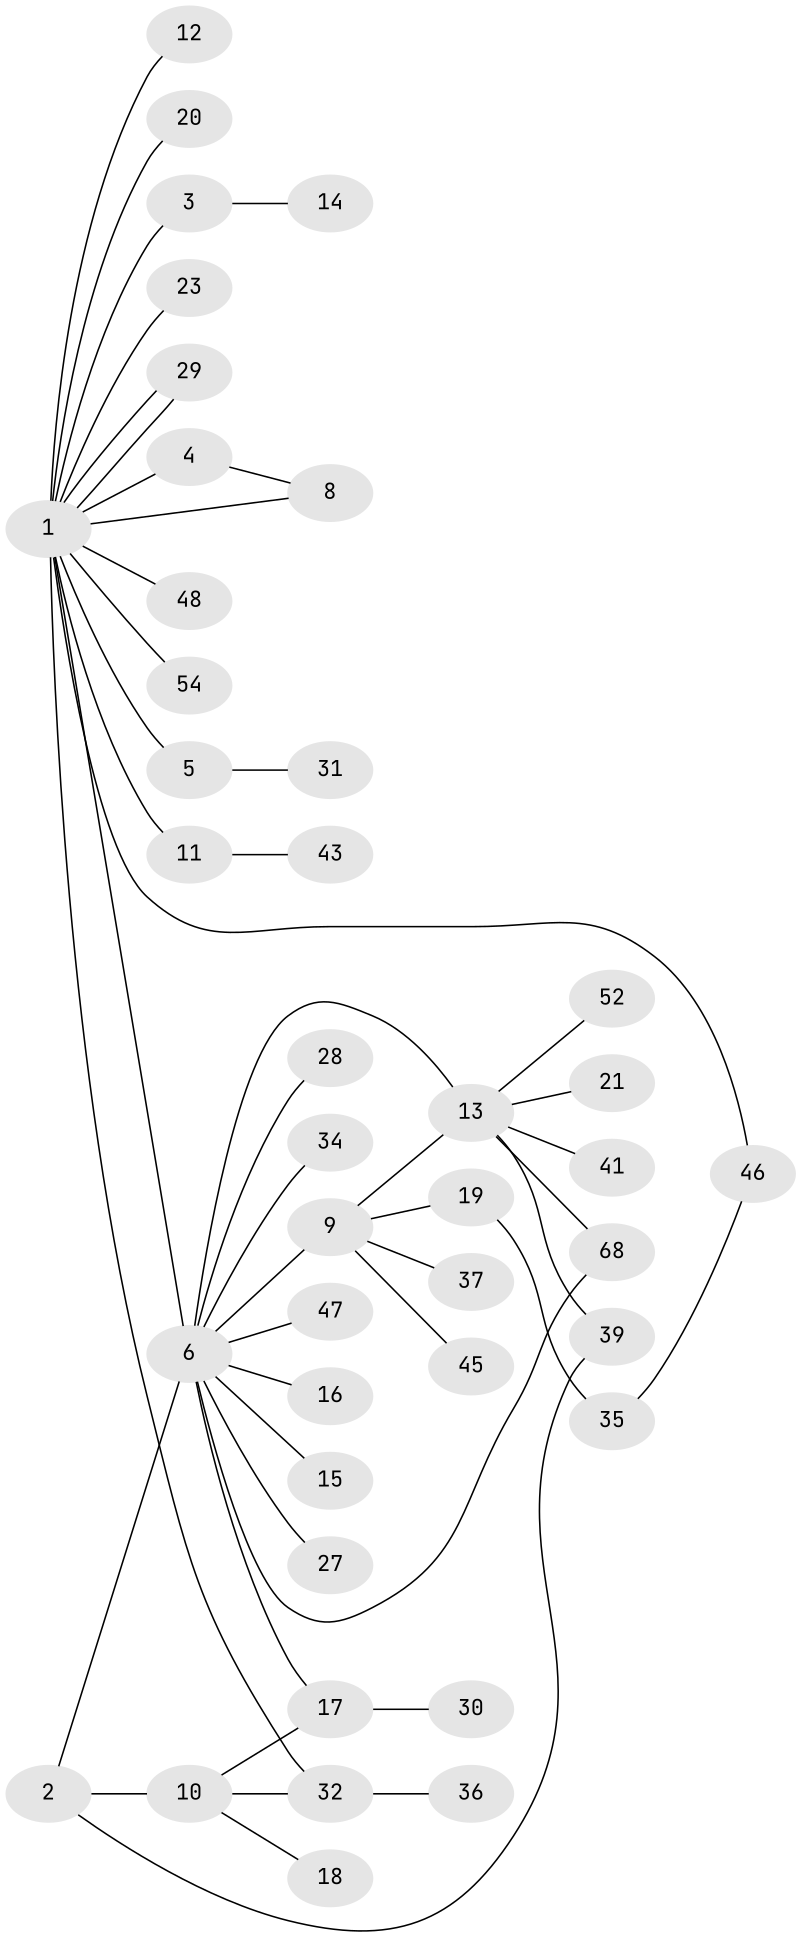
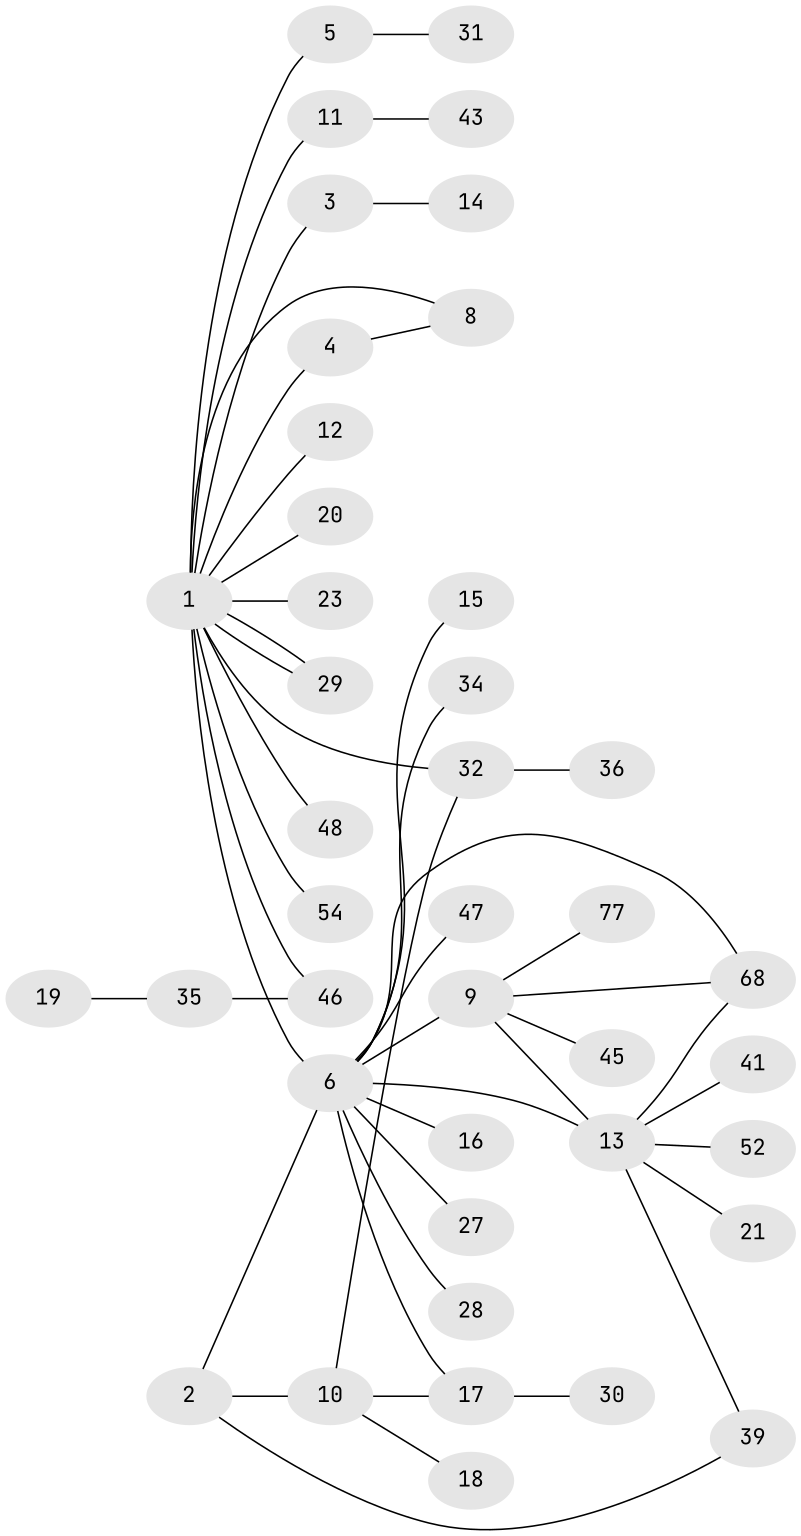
(401, 1212) -> (612, 989)
(471, 1282) -> (612, 914)
